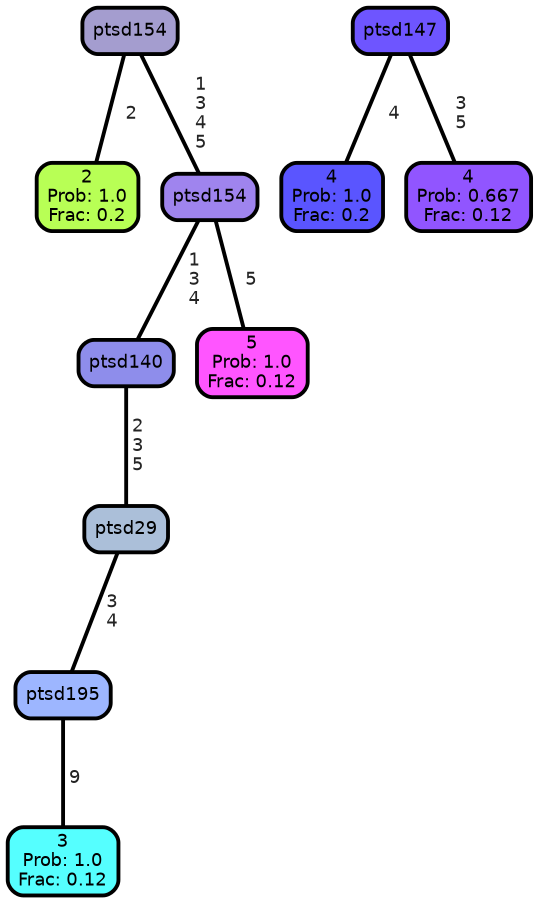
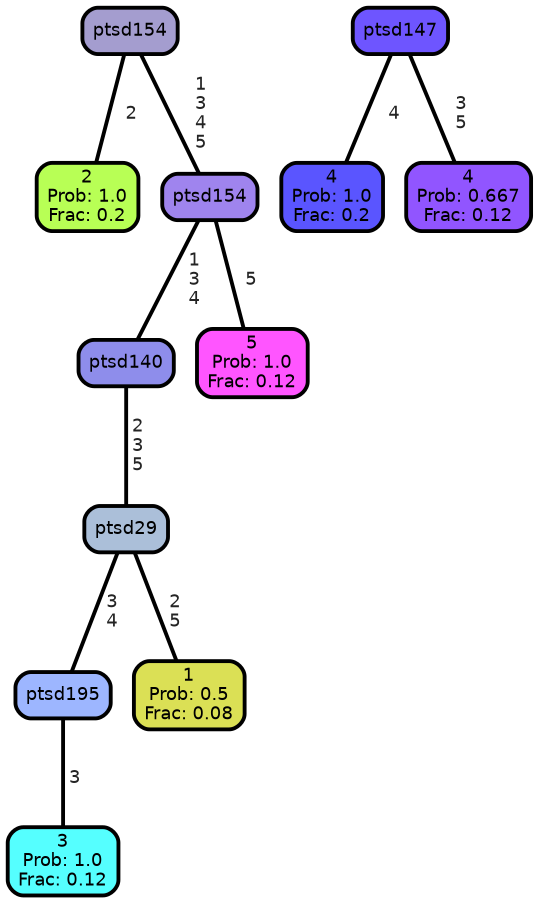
none -> (189, 695)
(72, 778) -> (72, 778)
